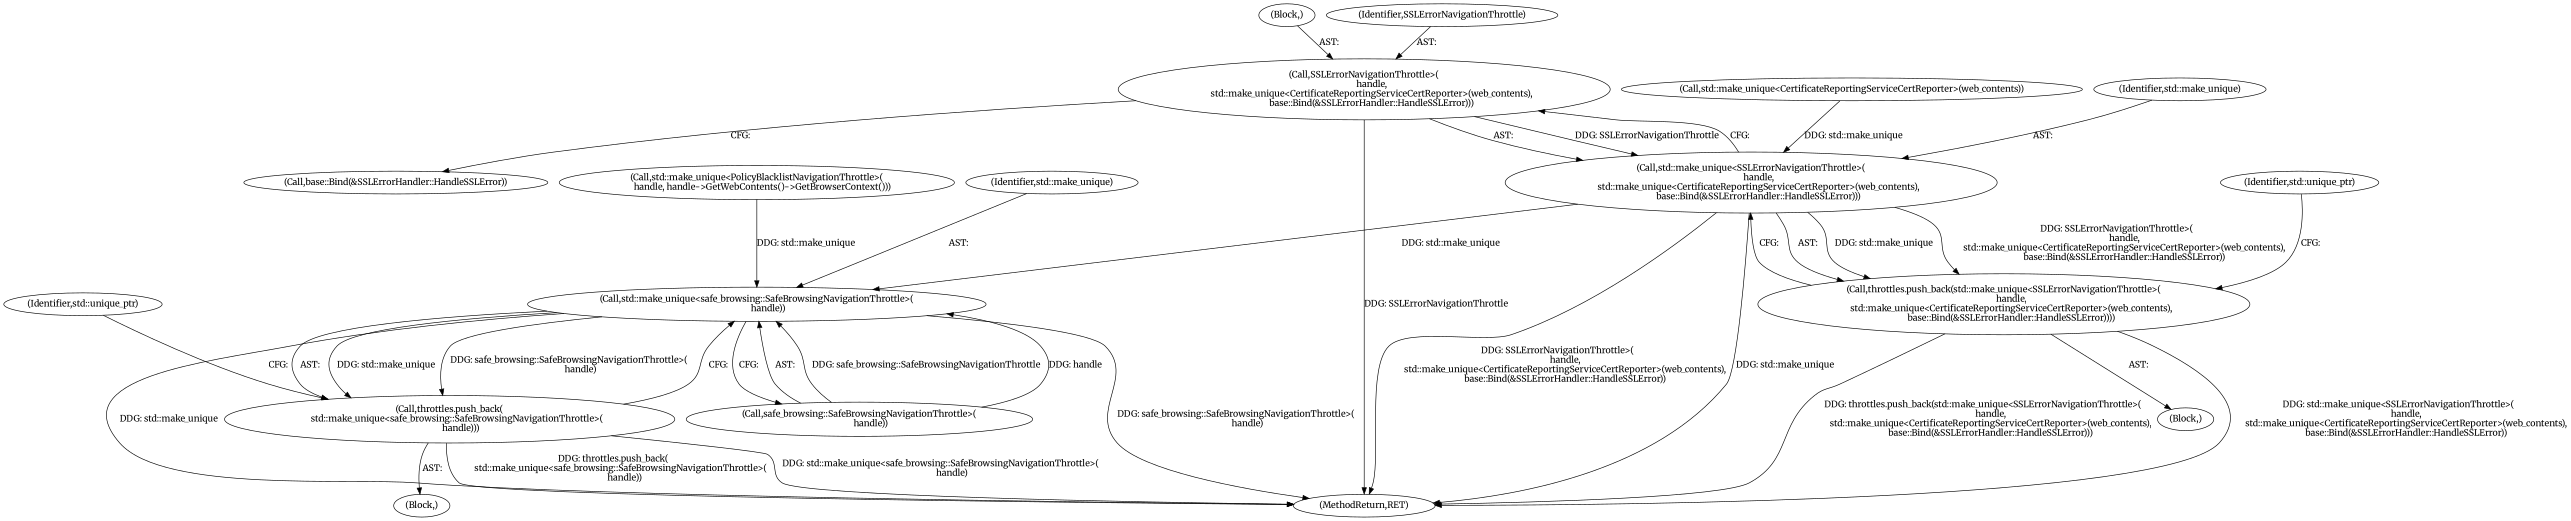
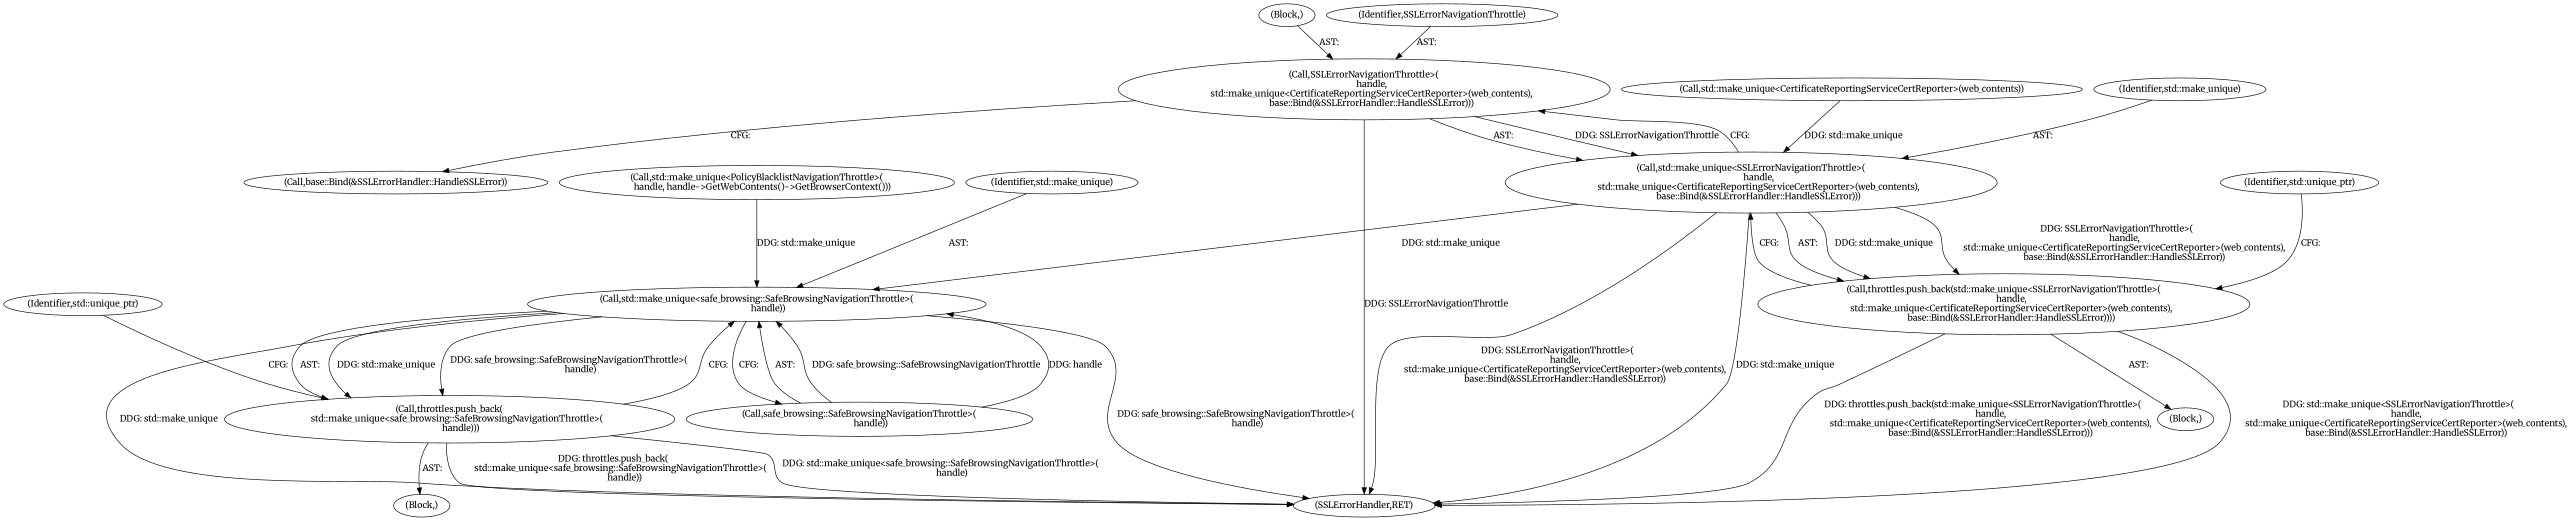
(1364, 506) -> (1364, 506)
